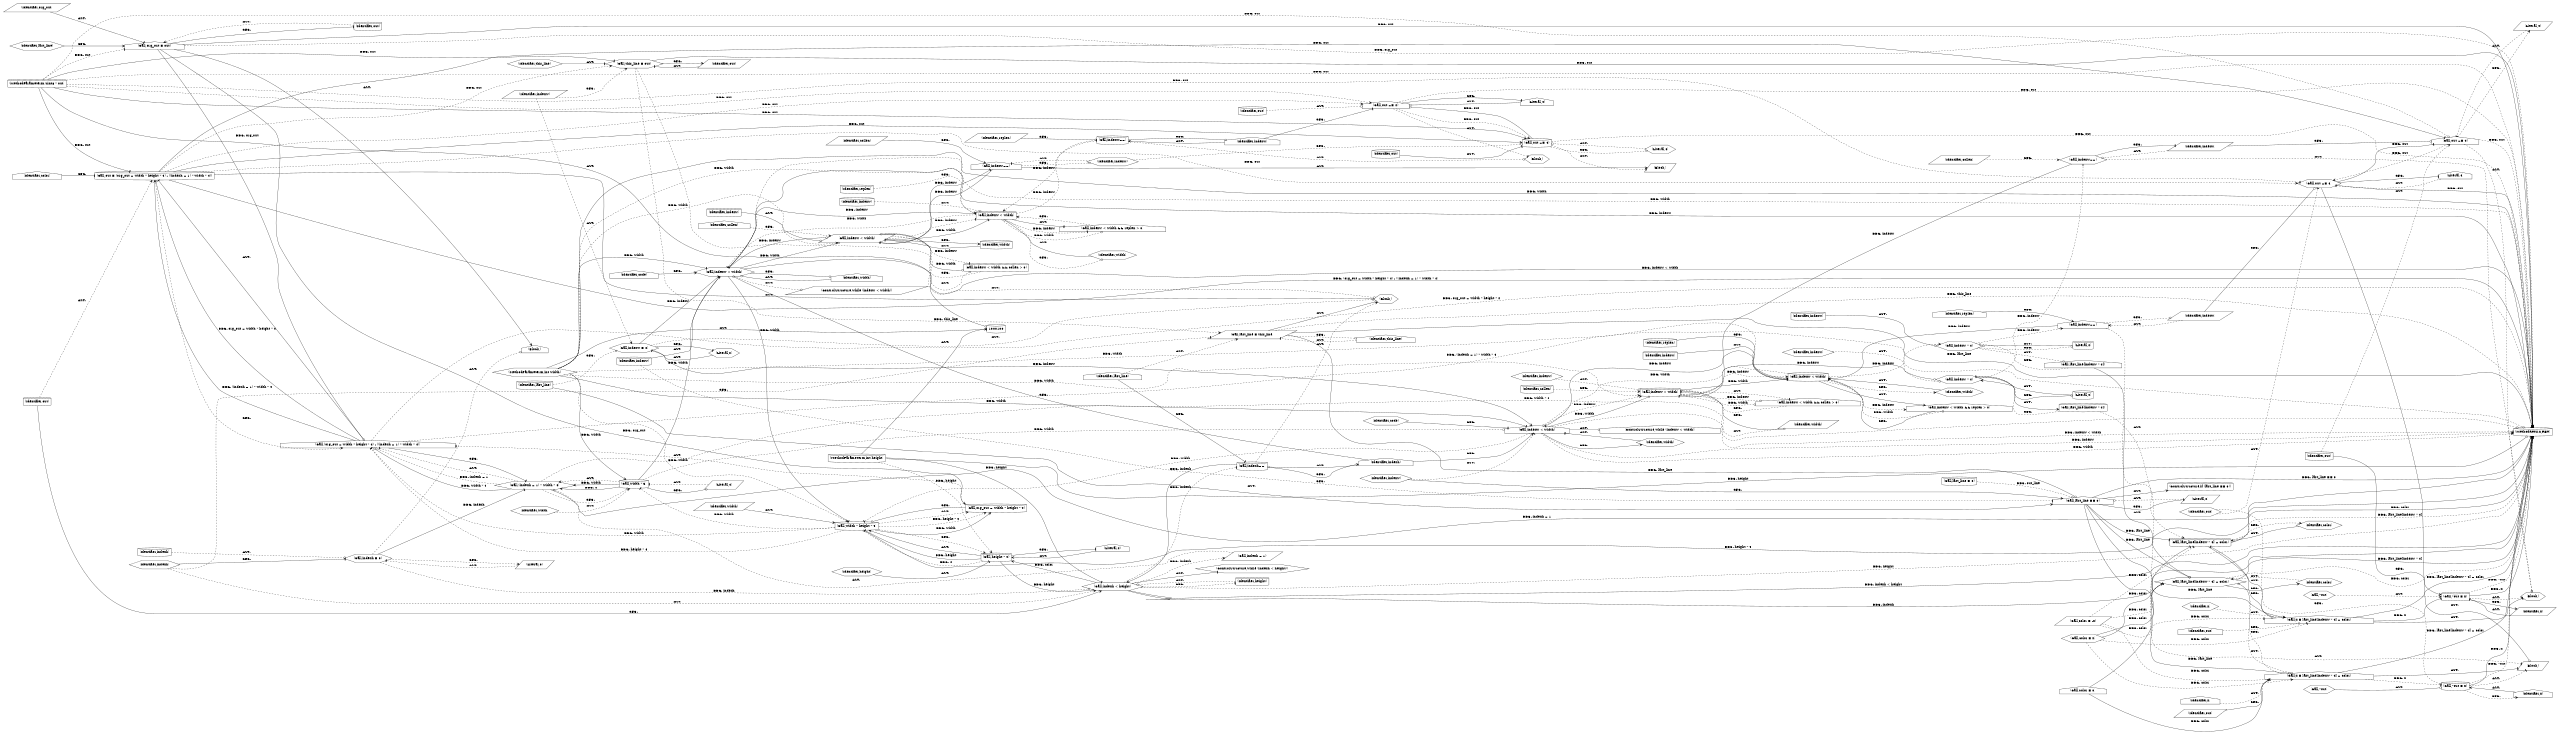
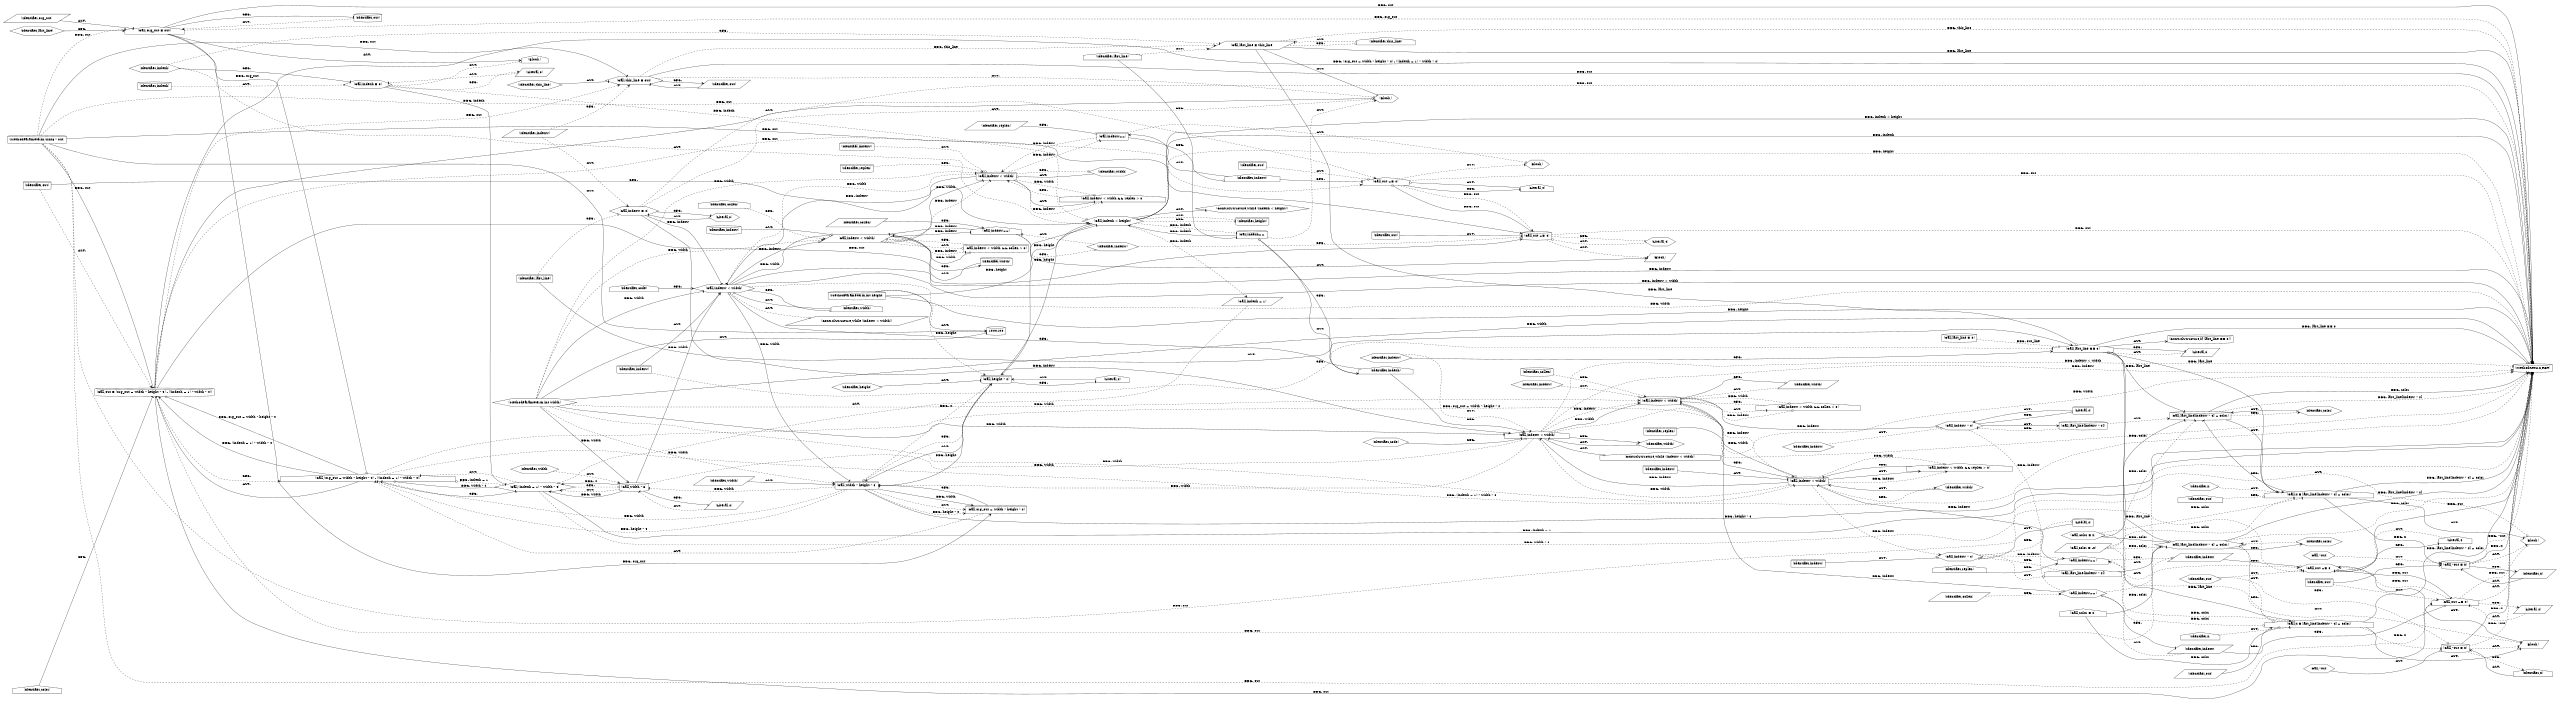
(1455, 73) -> (1685, 85)
(1044, 565) -> (1044, 245)
(1044, 585) -> (1044, 260)
